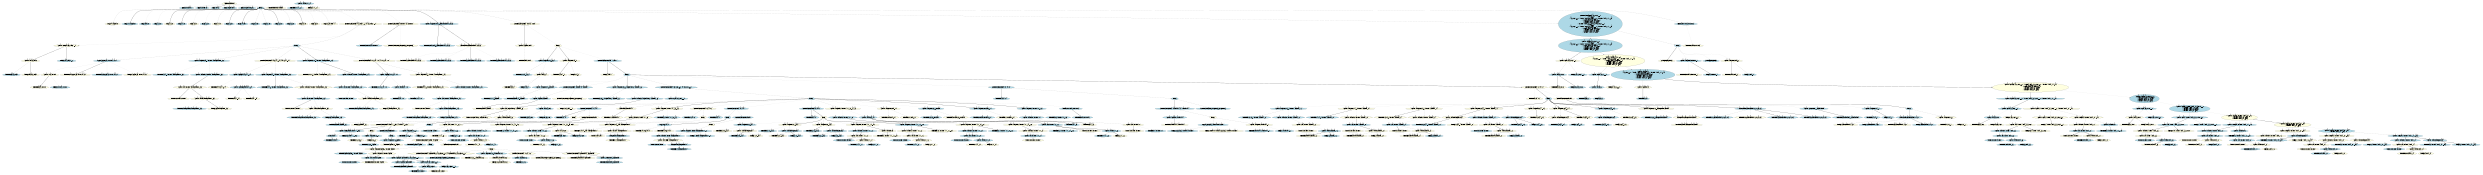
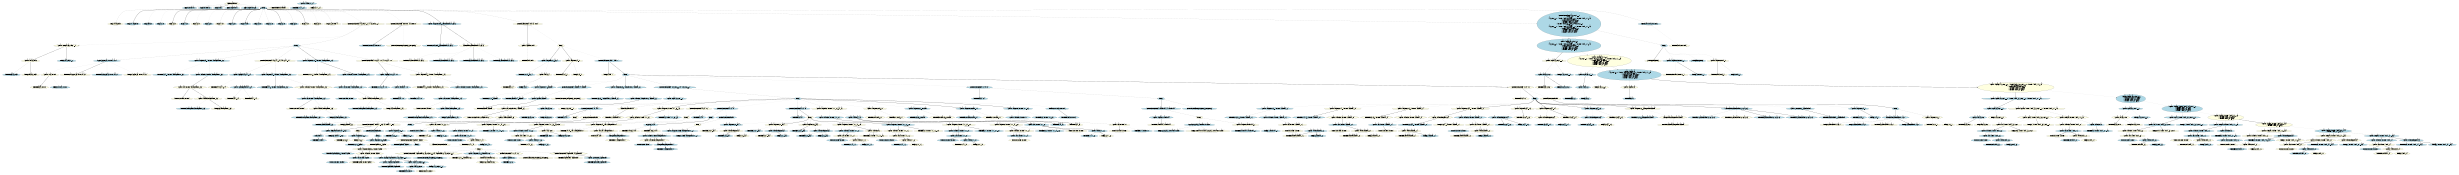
(690, 117) -> none
